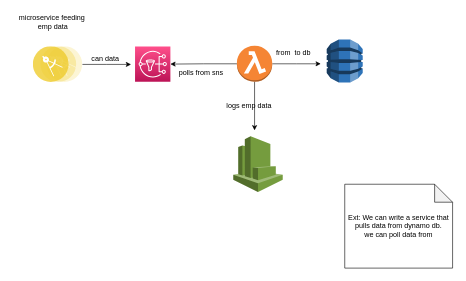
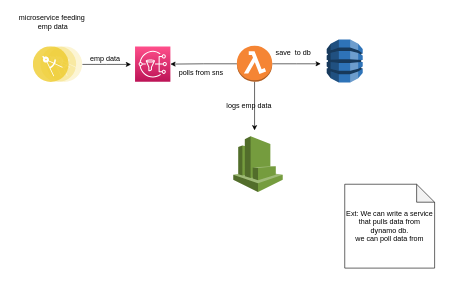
(293, 53) -> (293, 53)
(105, 59) -> (105, 59)
(399, 227) -> (390, 227)
